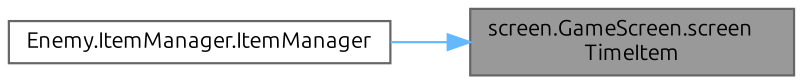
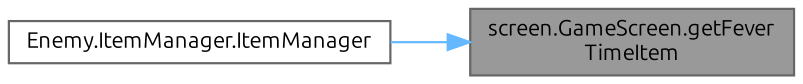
(632, 42) -> (632, 42)
